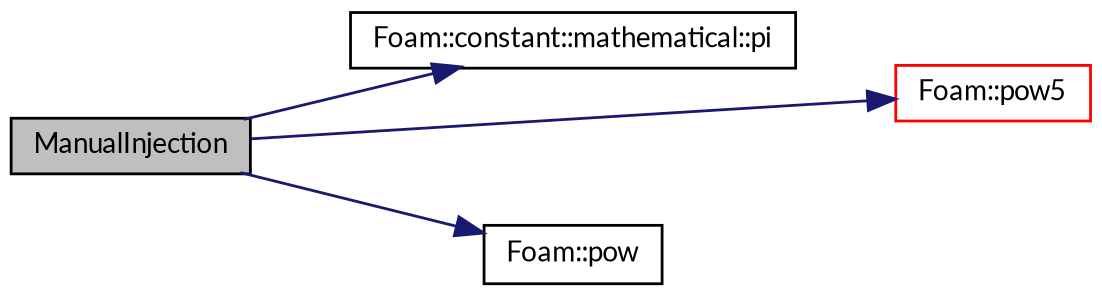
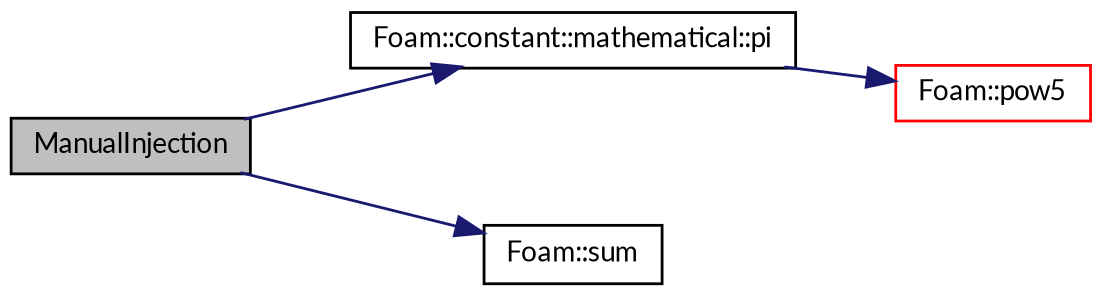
(559, 120) -> (825, 72)
(573, 255) -> (573, 255)
